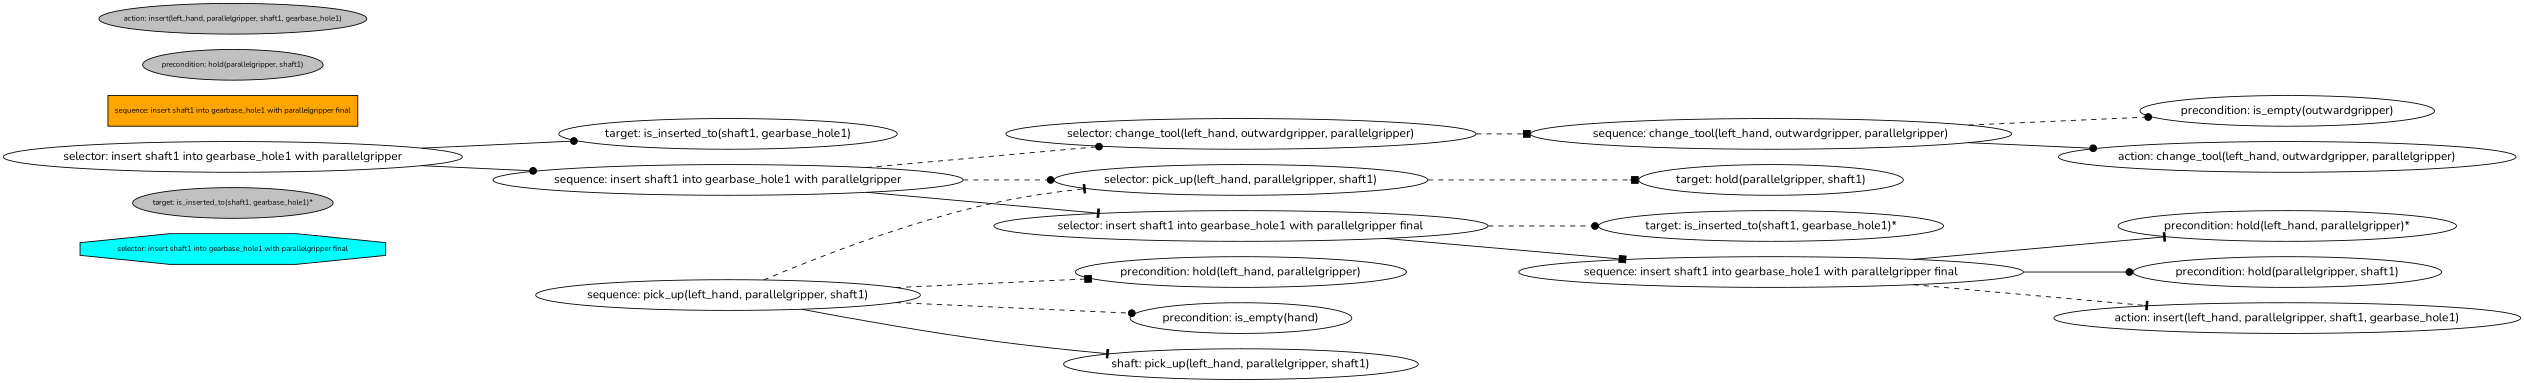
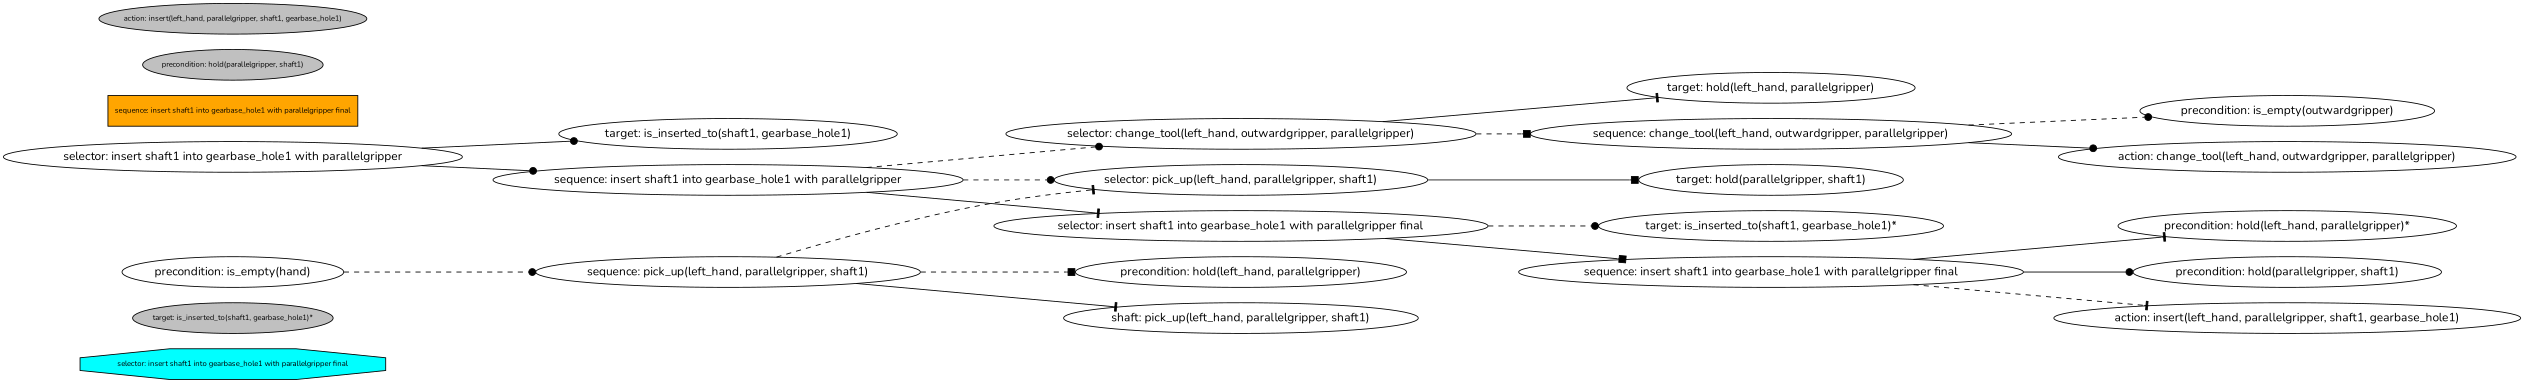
none -> (1771, 88)
(1529, 180) -> (1529, 180)
(1012, 308) -> (436, 272)
